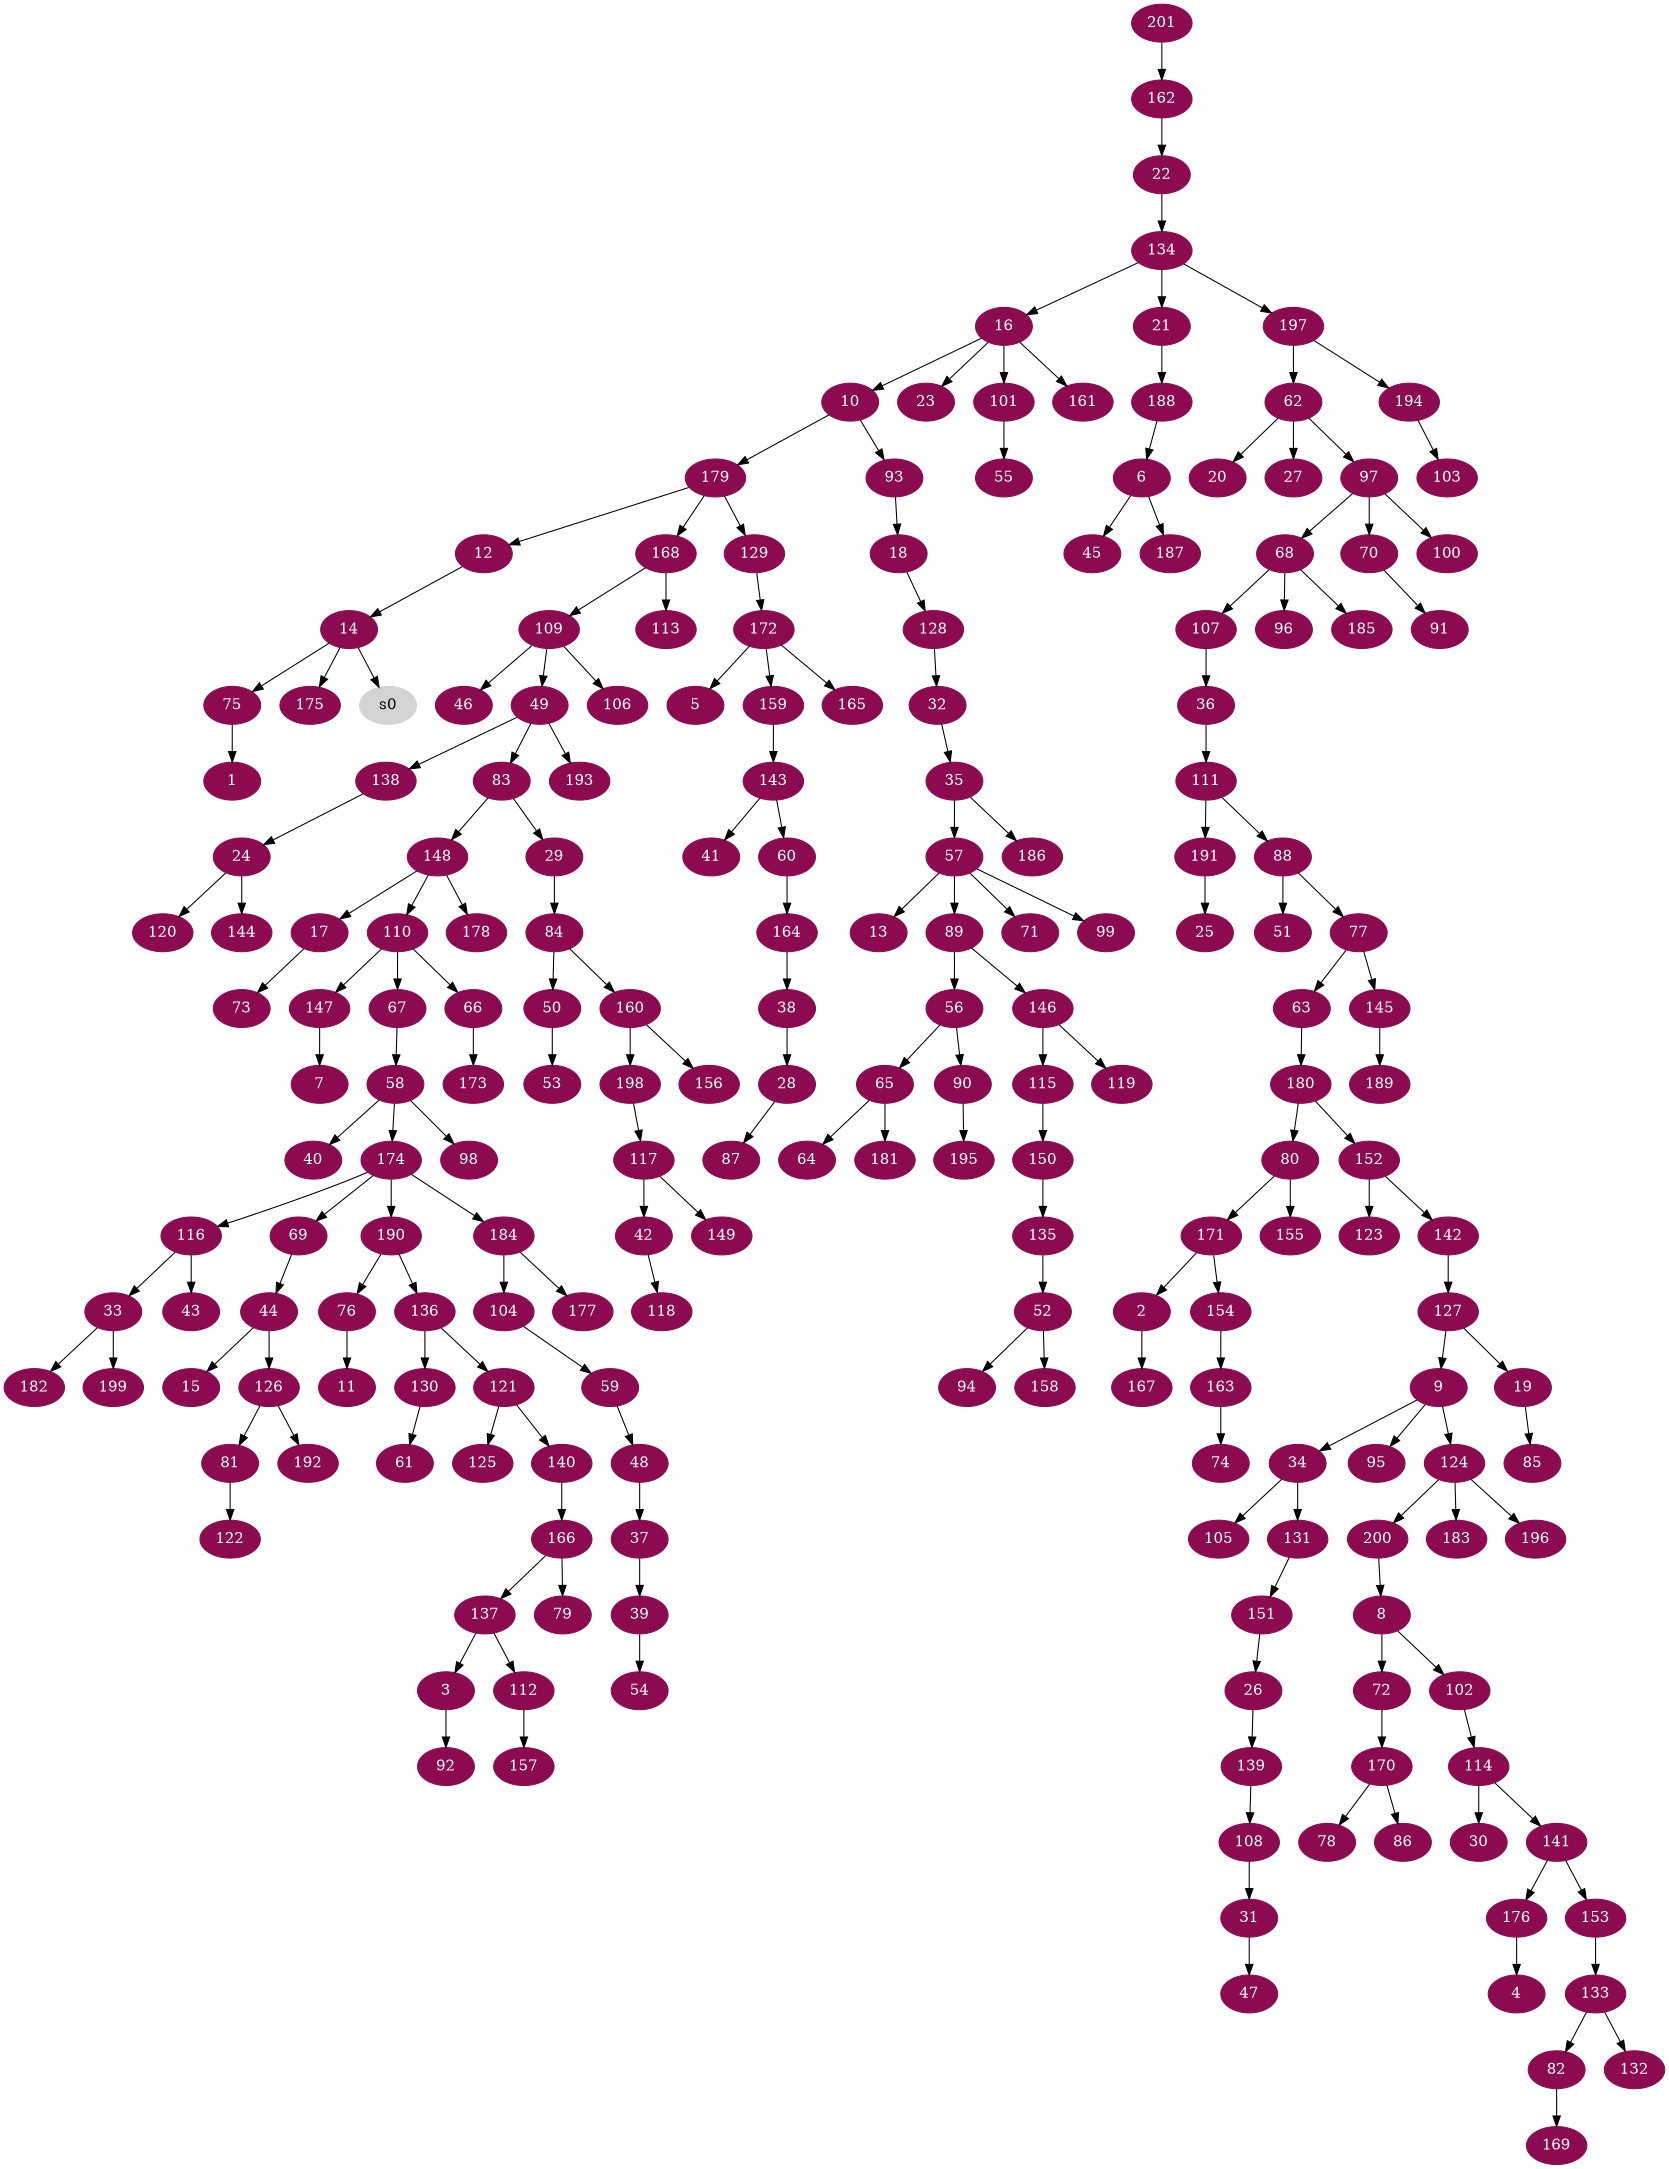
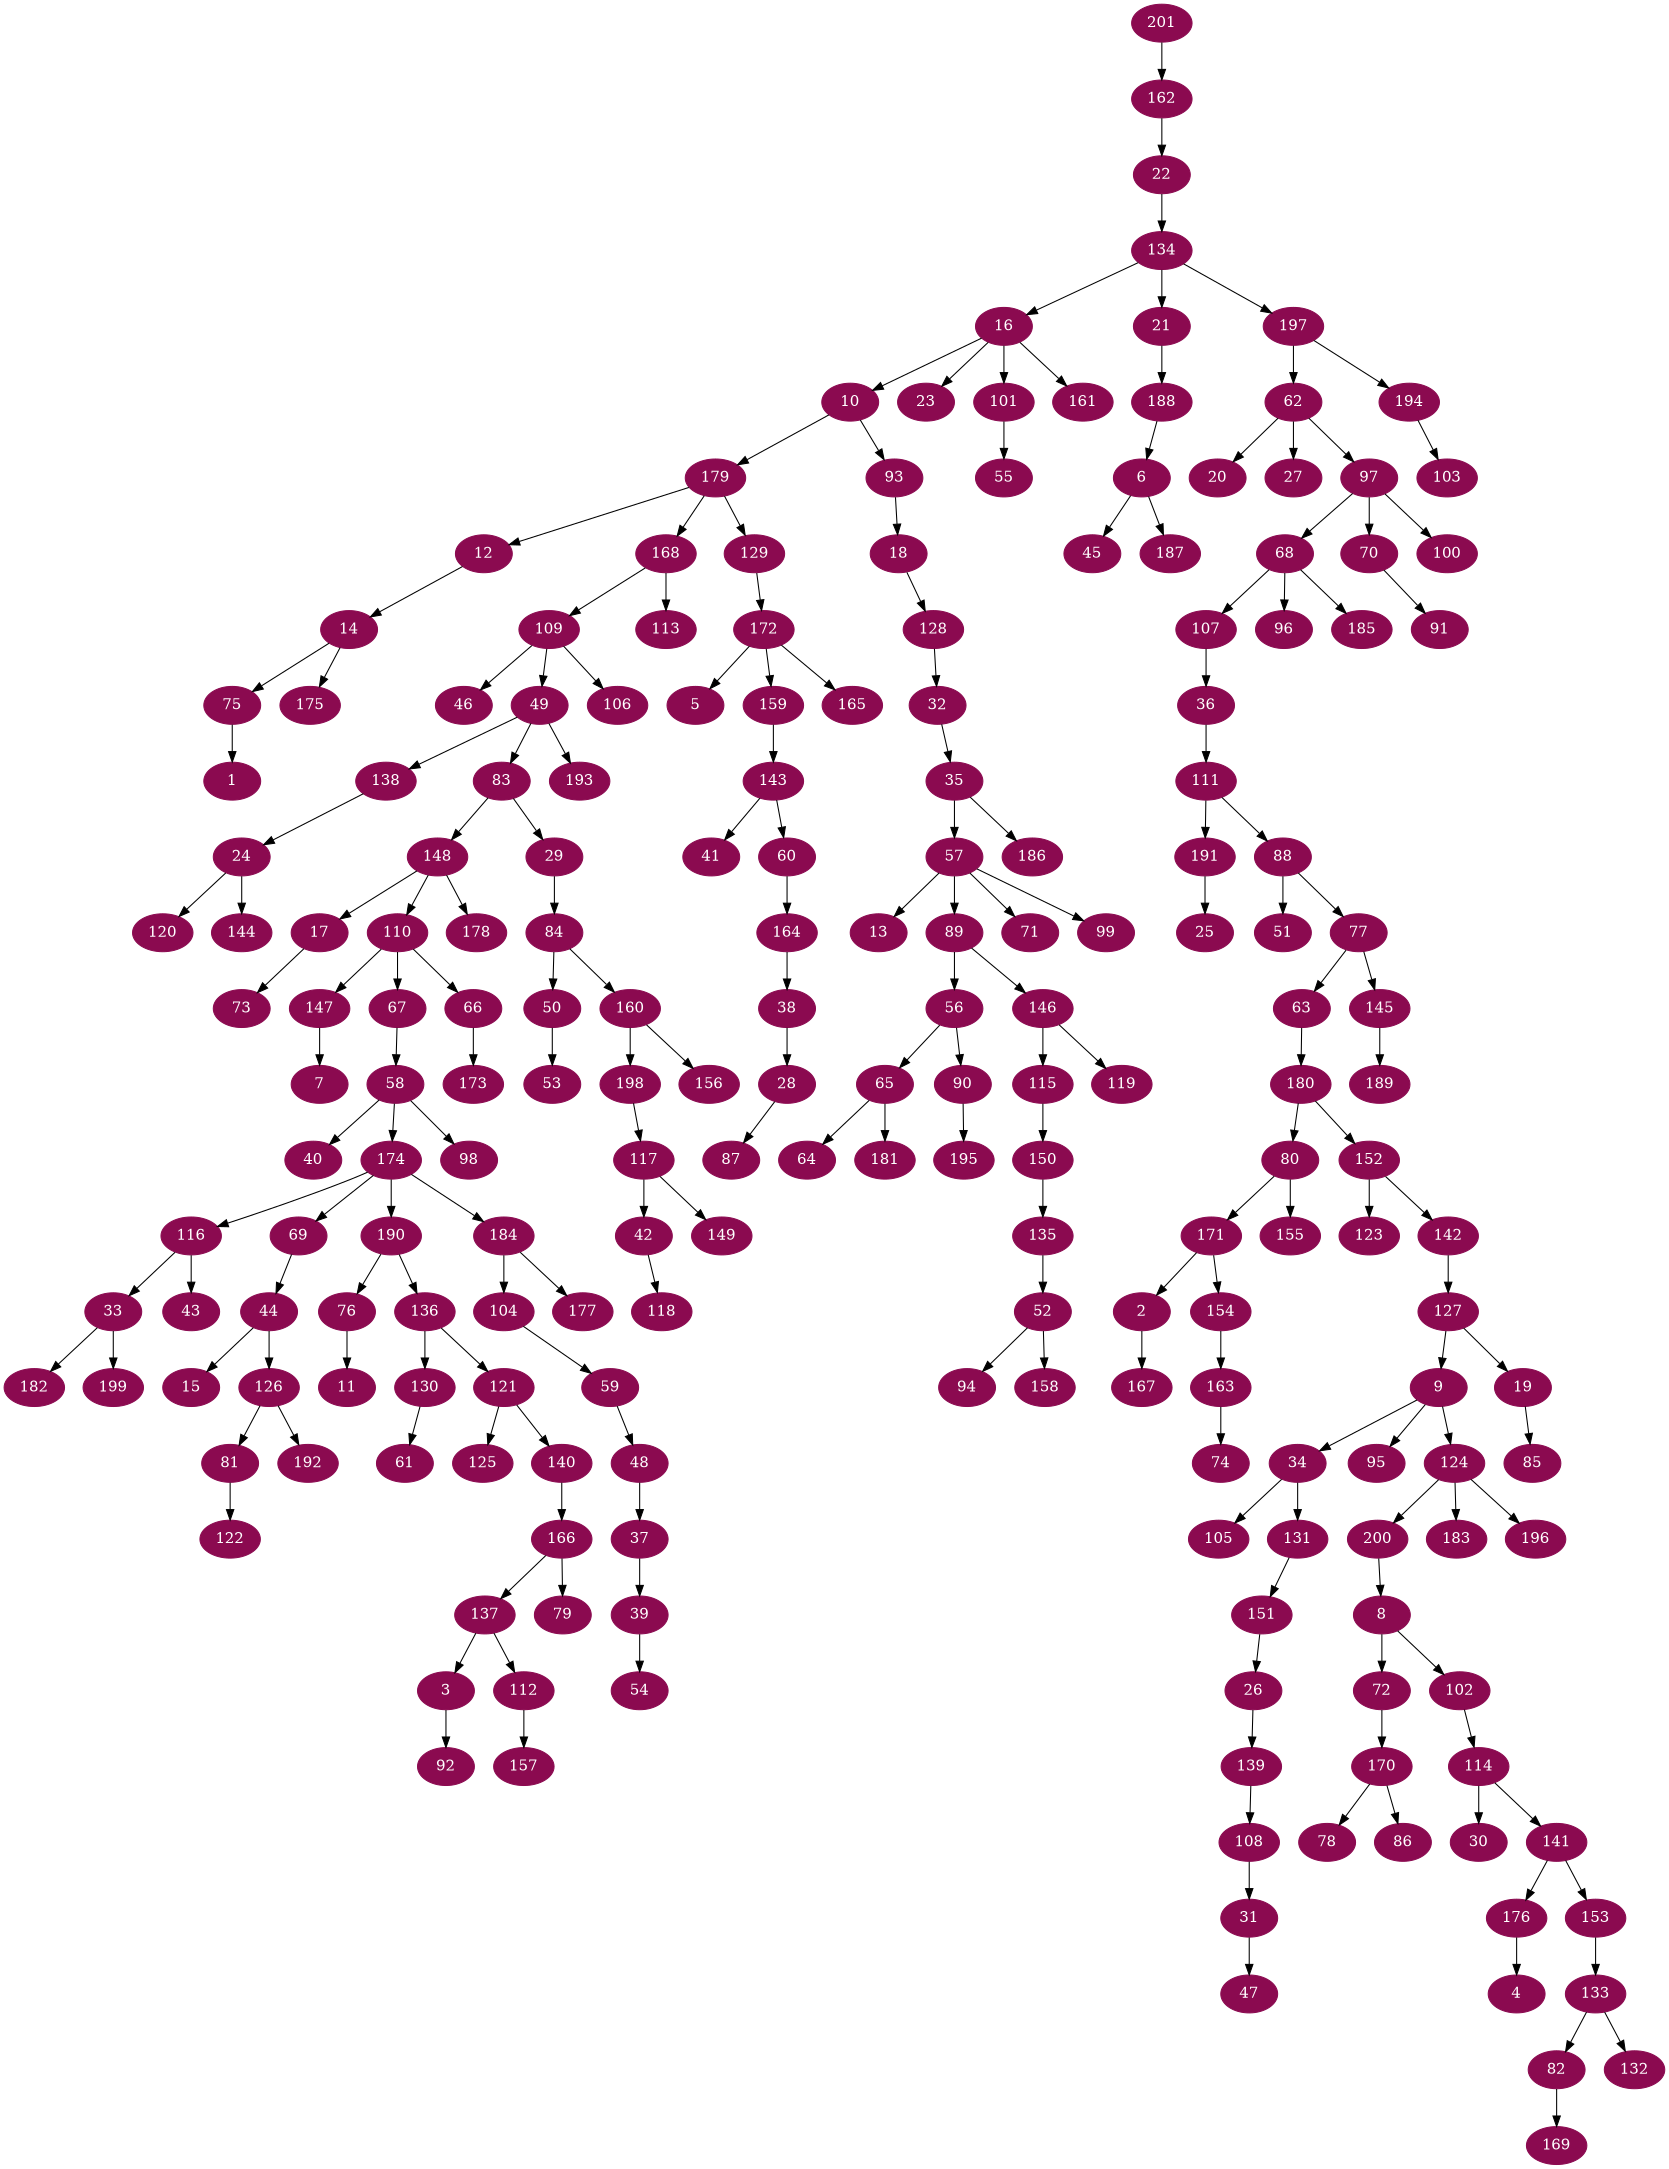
(388, 705) -> none
